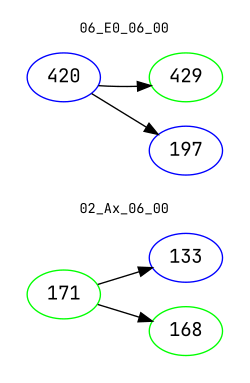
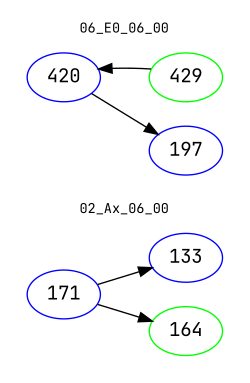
(118, 86) -> (132, 68)
(64, 294) -> (64, 294)
(186, 331) -> (186, 331)
